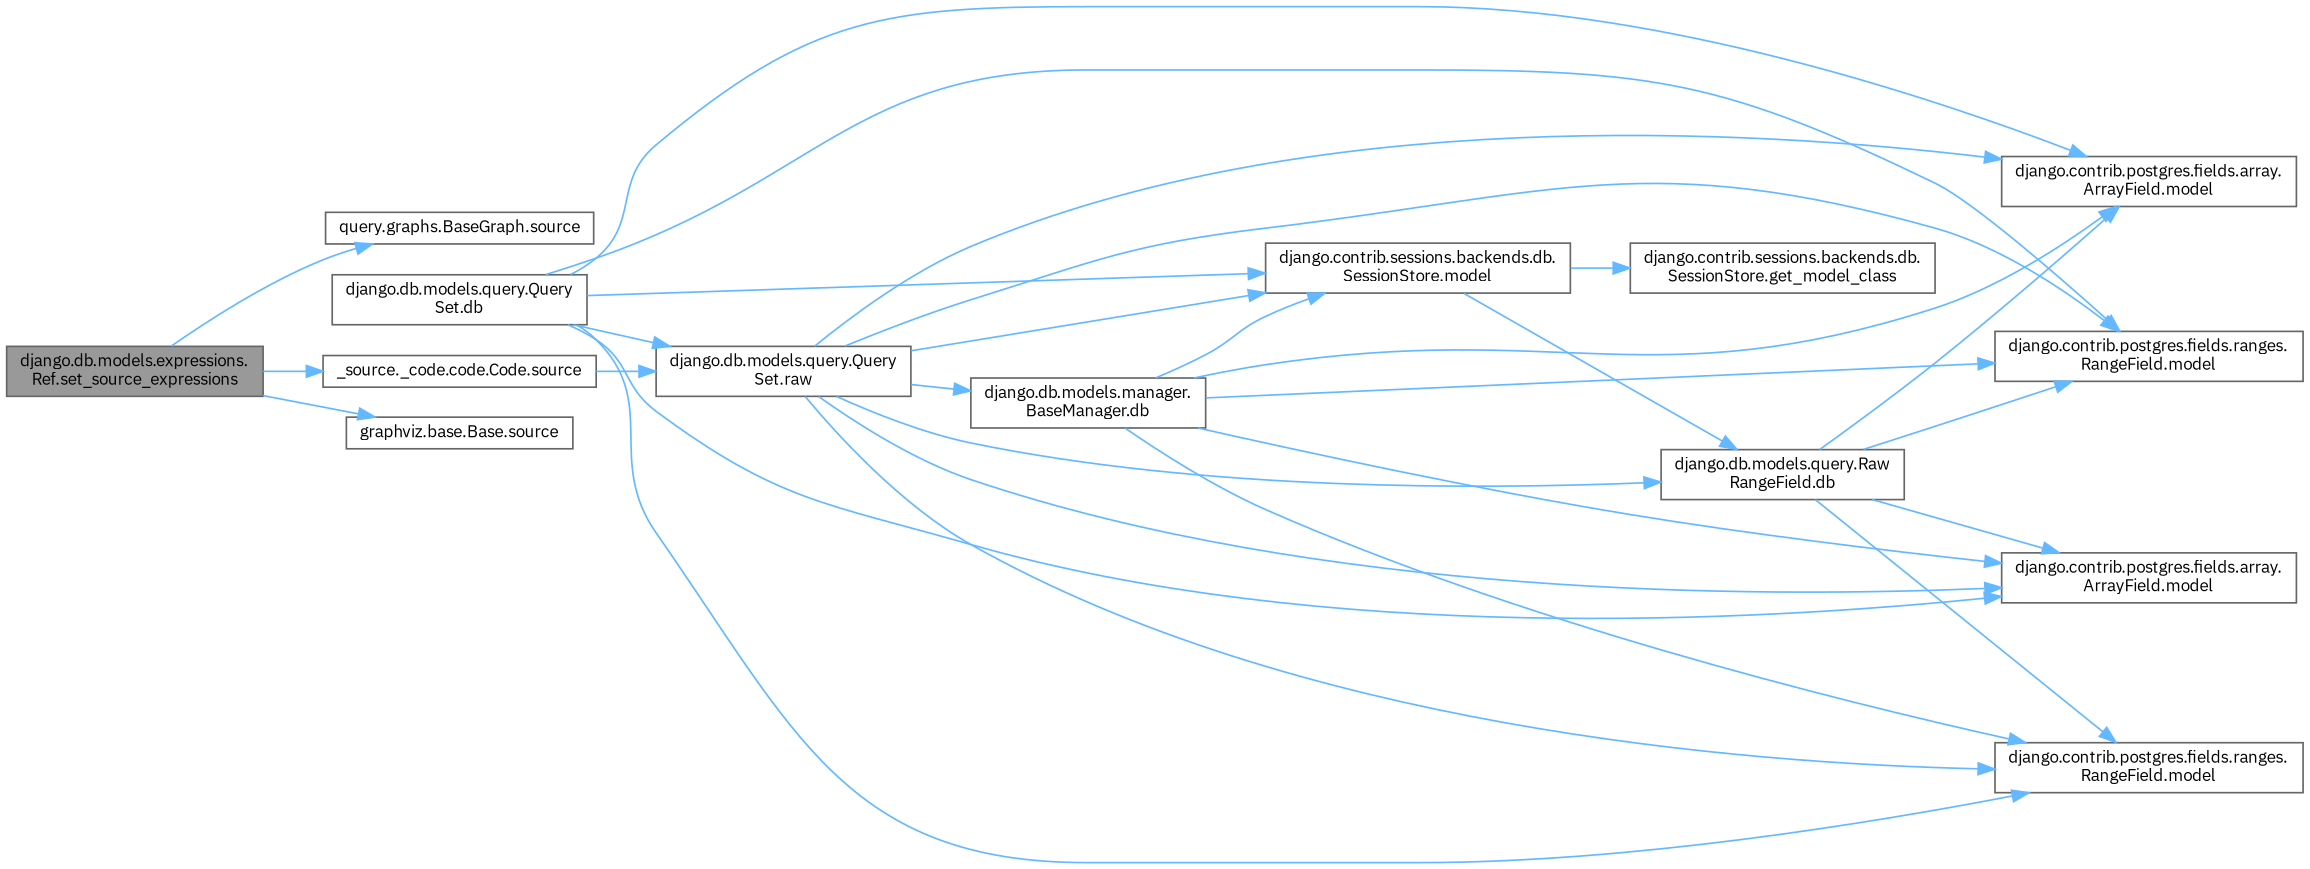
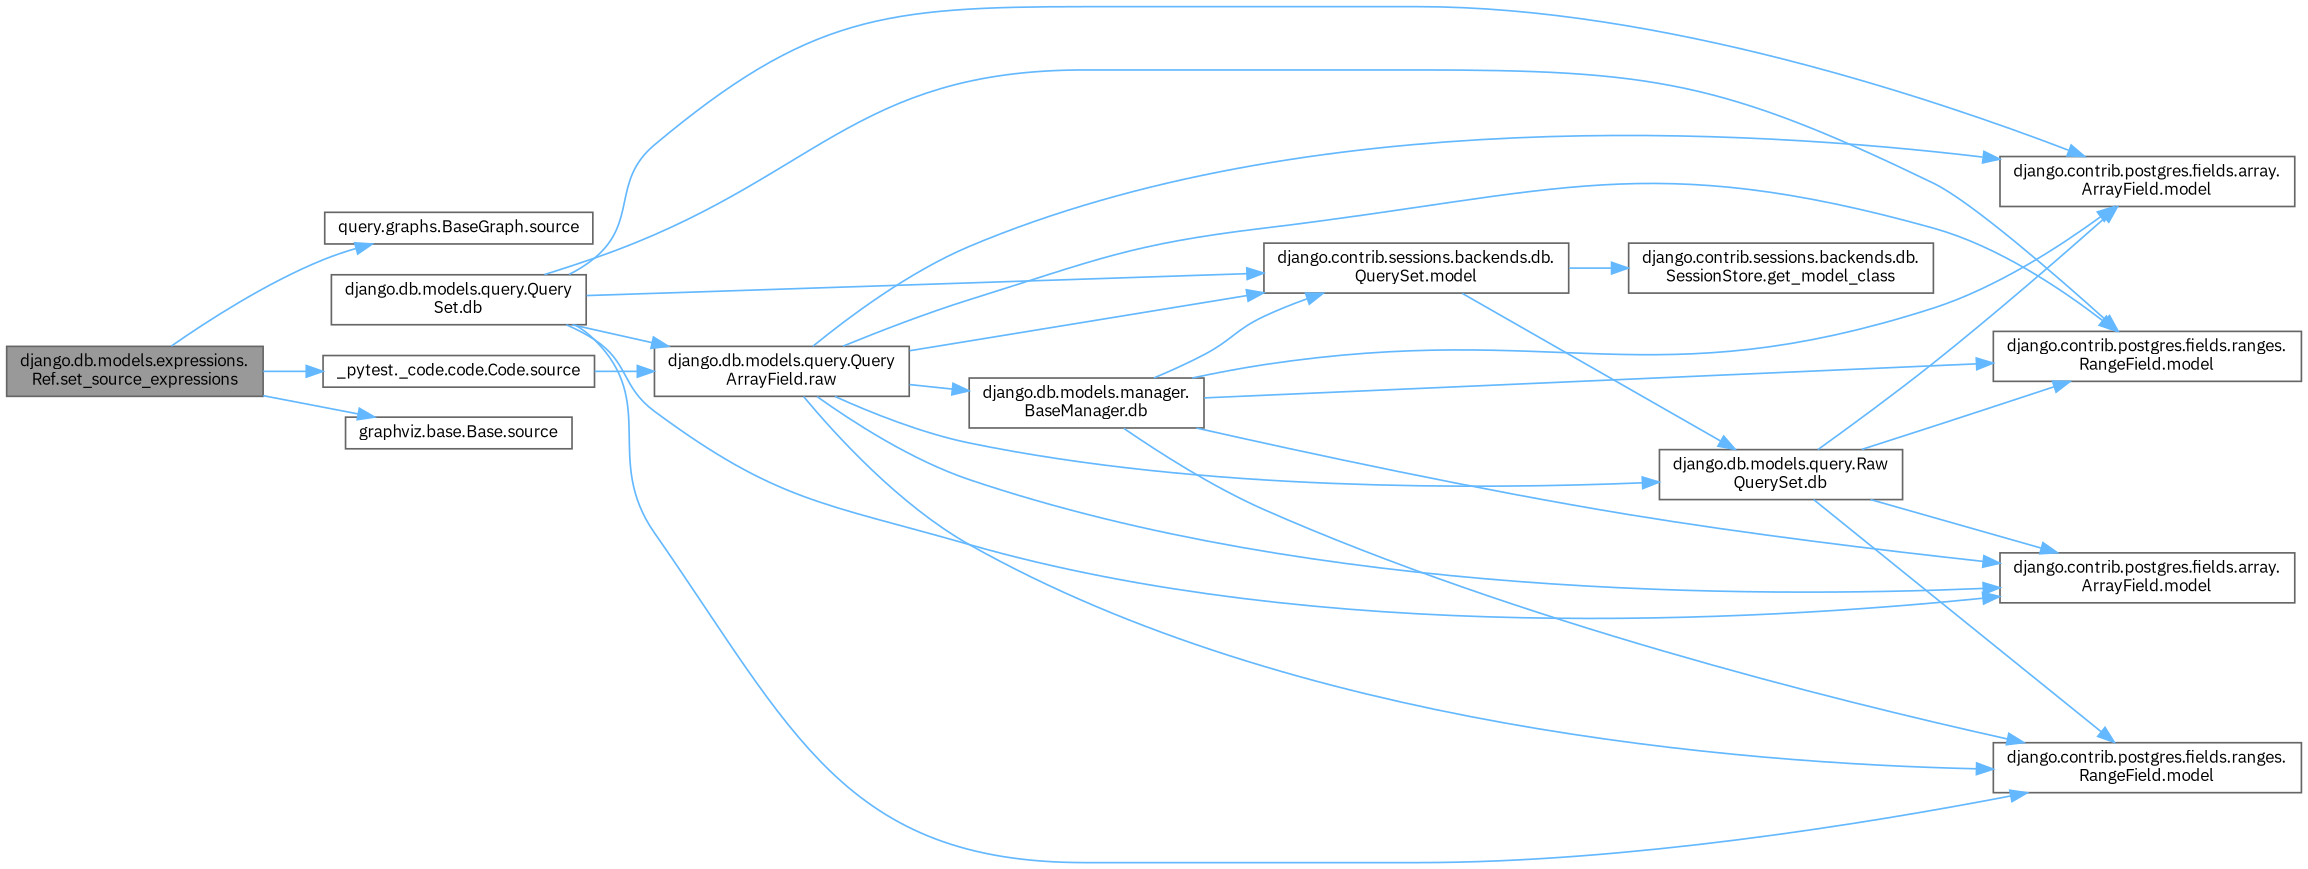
(1418, 268) -> (1416, 268)
(460, 371) -> (459, 371)
(784, 371) -> (782, 371)
(1783, 475) -> (1781, 475)
